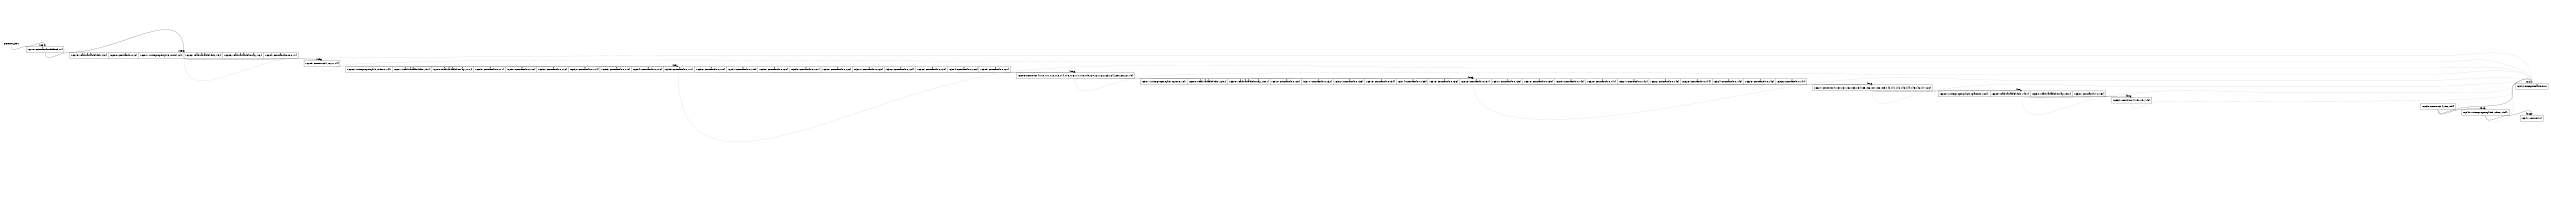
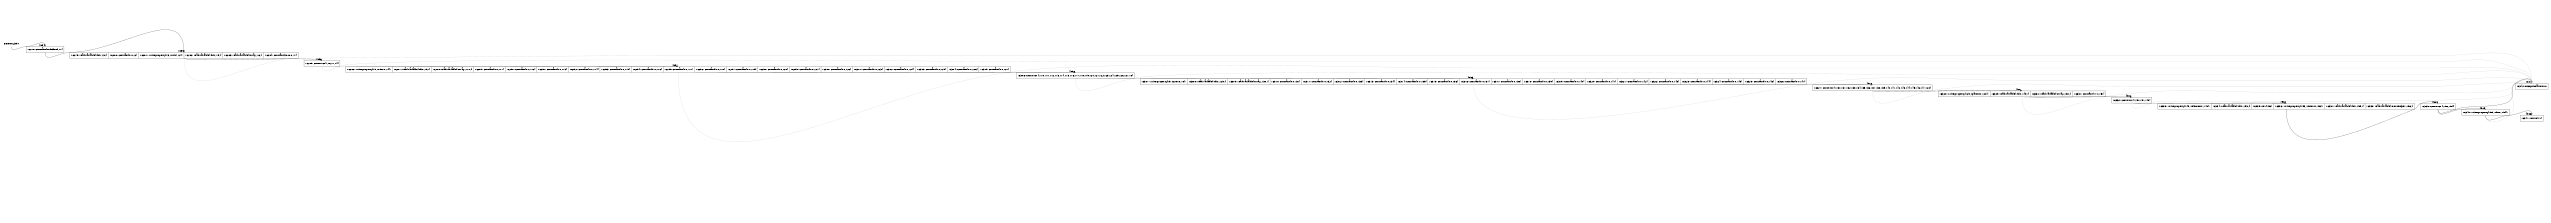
none -> (2286, 106)
